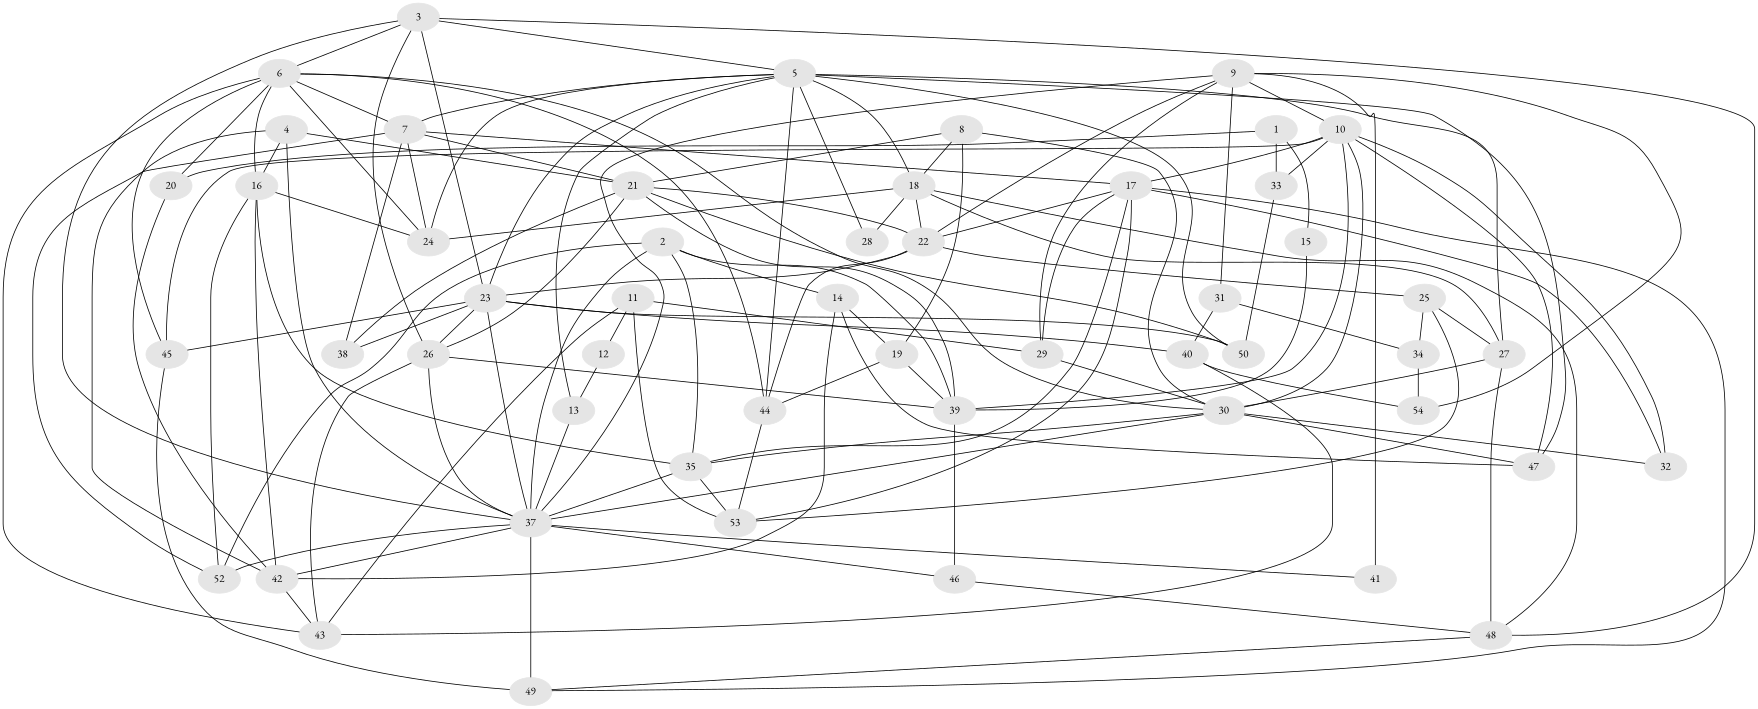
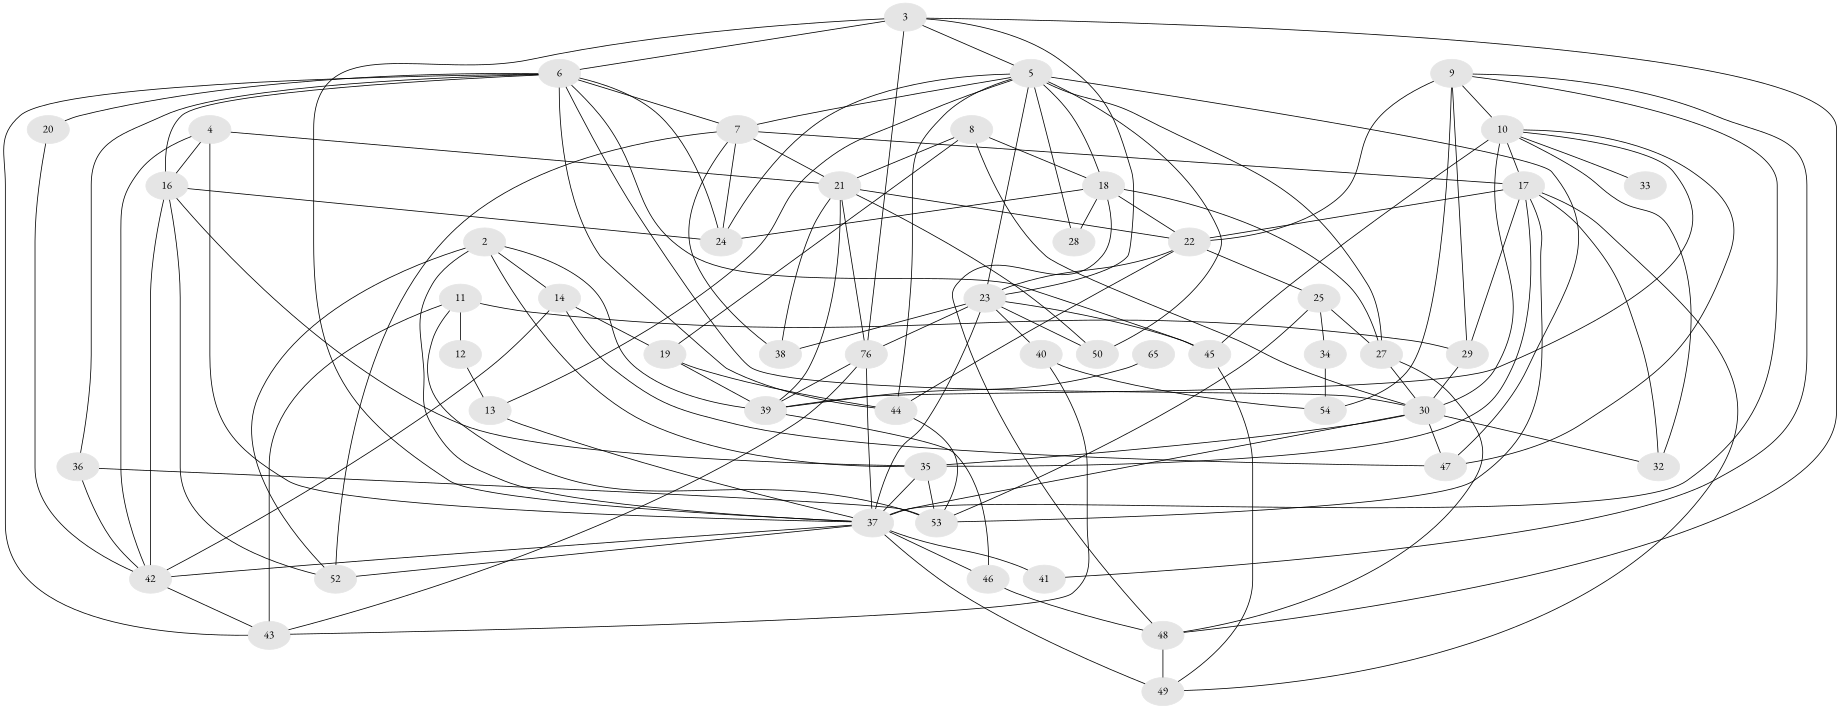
(1276, 130) -> none
(1306, 242) -> (1154, 354)
(1260, 270) -> none
(1220, 298) -> none
(429, 354) -> (866, 354)
none -> (78, 467)
